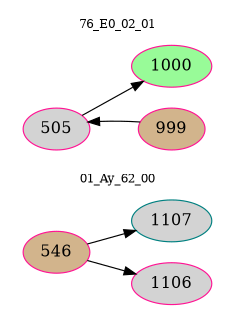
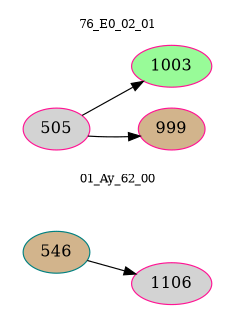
(172, 66) -> (172, 66)
(120, 121) -> (108, 137)
(172, 221) -> none
(56, 252) -> (56, 252)
